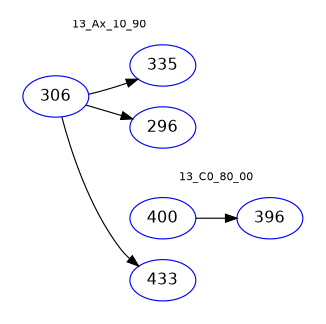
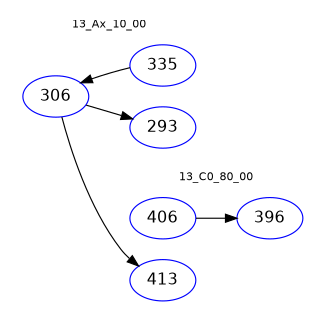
(109, 25) -> (109, 25)
(108, 89) -> (111, 73)
(163, 127) -> (163, 127)
(163, 218) -> (163, 218)
(163, 280) -> (163, 280)
